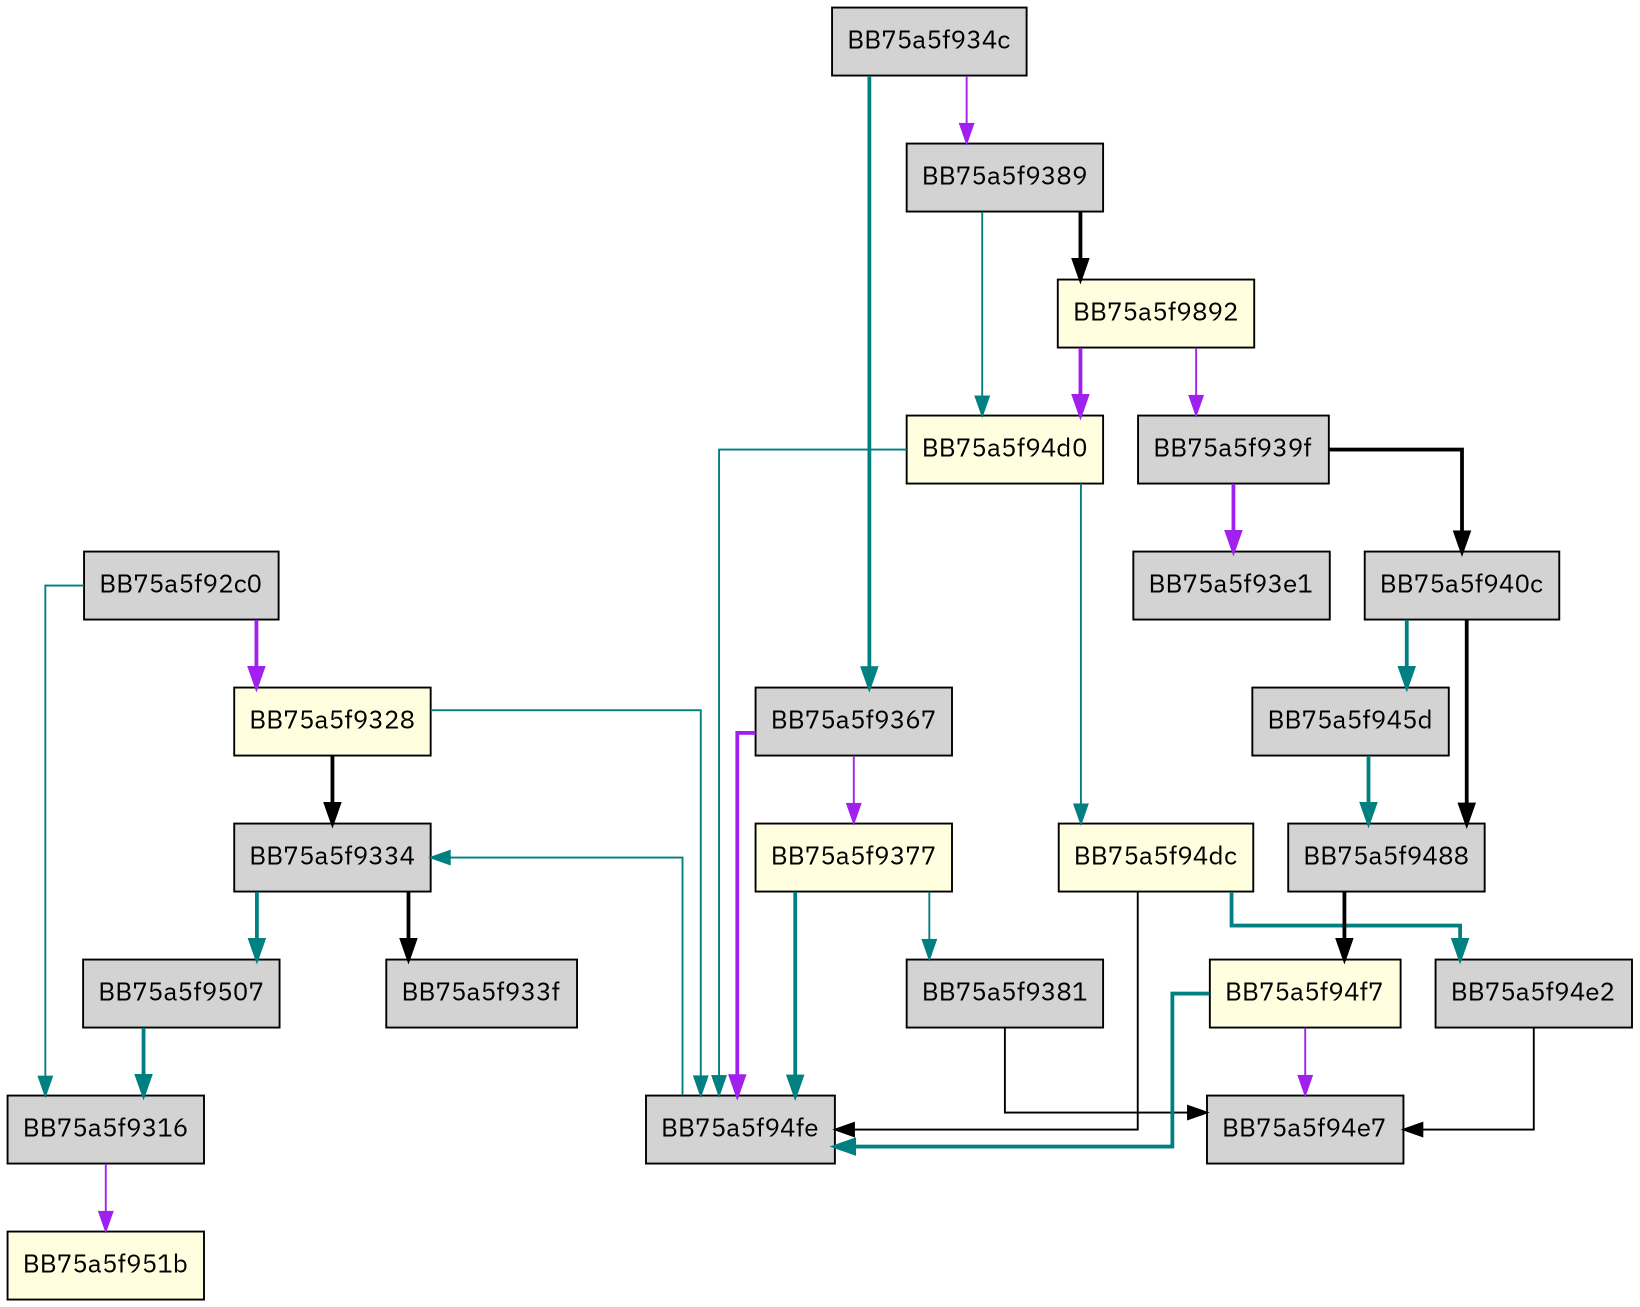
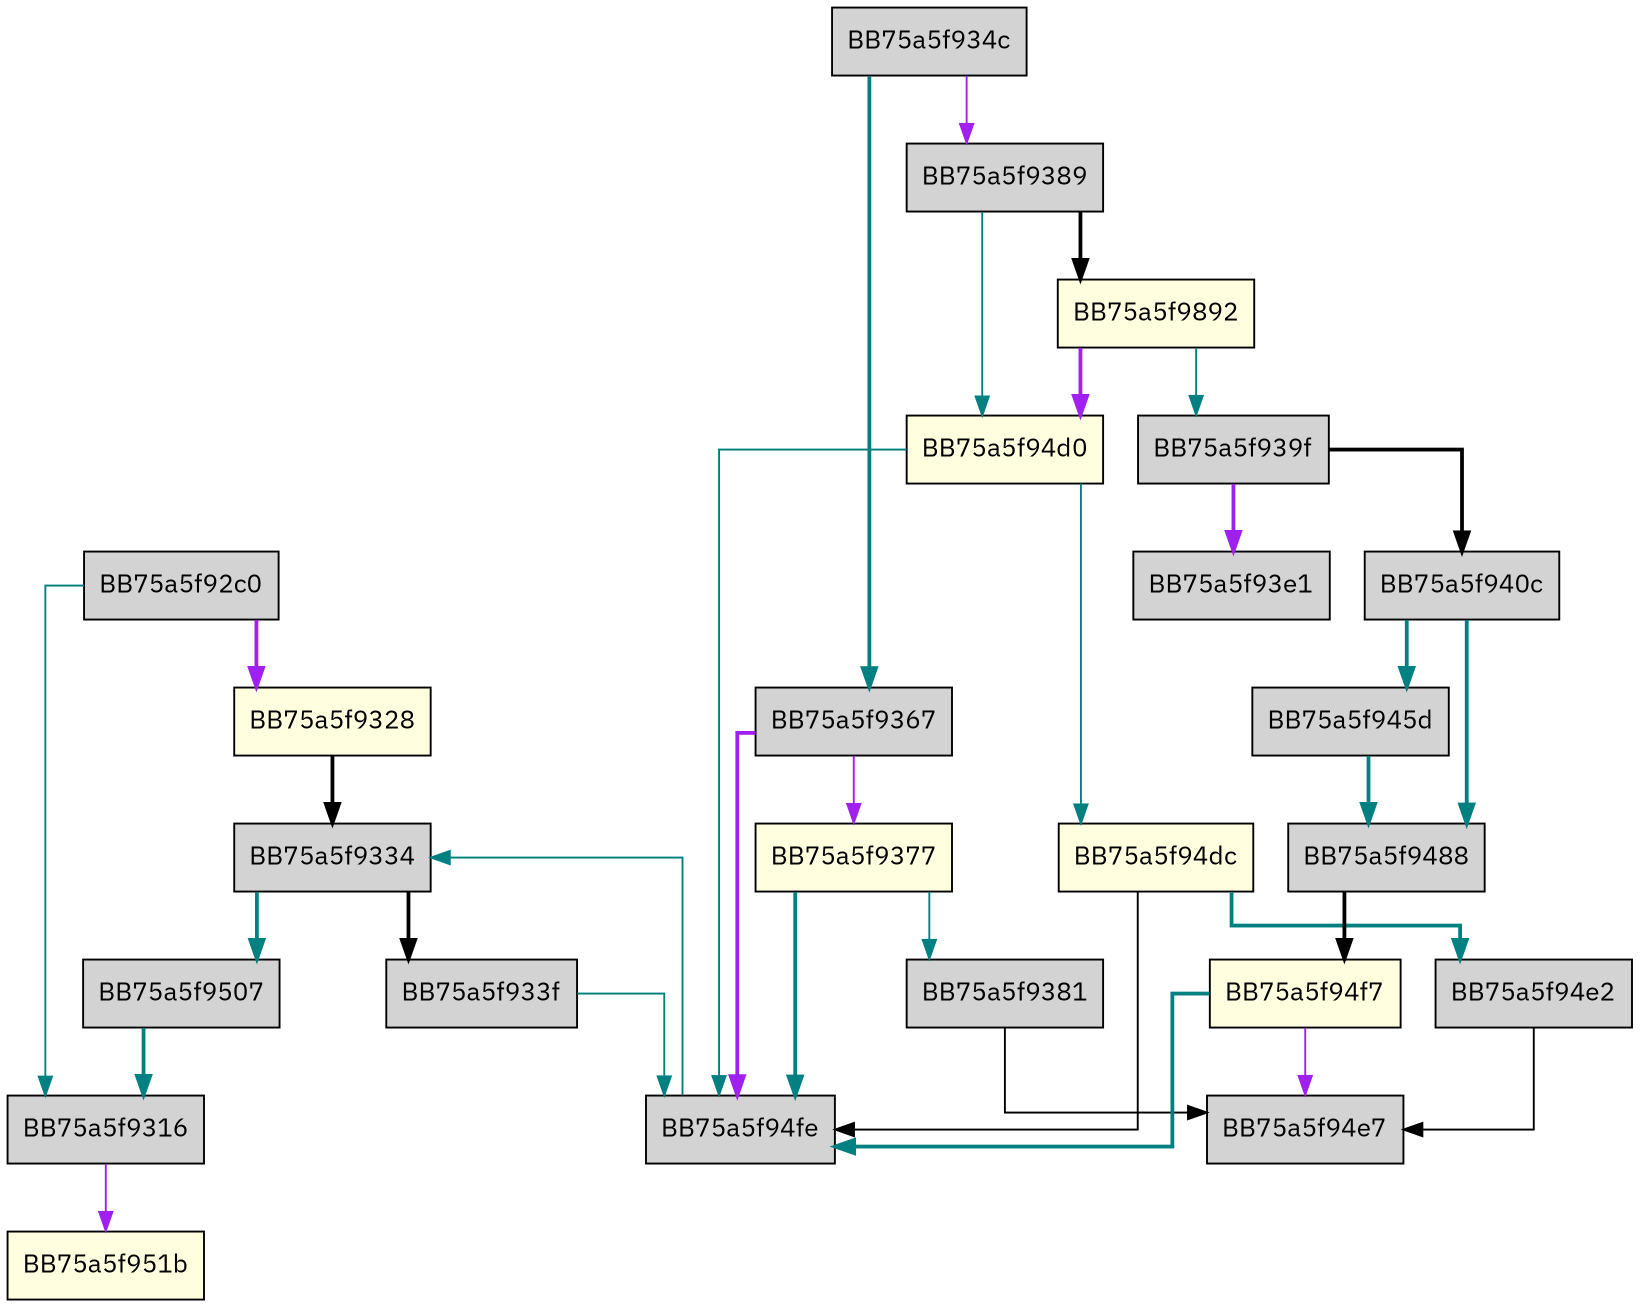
(1196, 372) -> (1196, 372)
(1467, 712) -> (1467, 712)
(701, 758) -> (662, 994)
